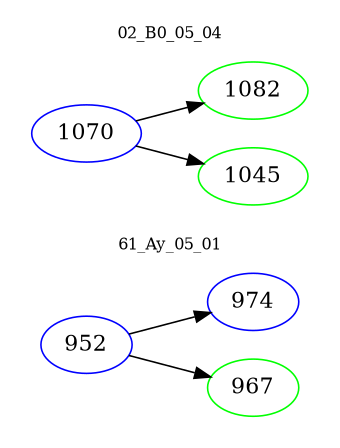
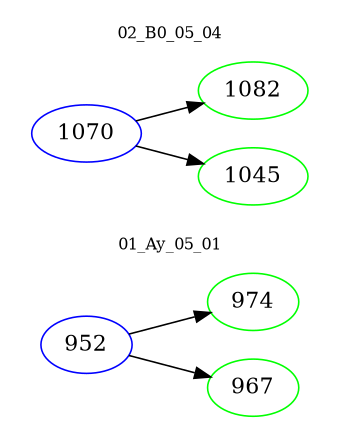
(170, 245) -> (170, 245)
(253, 302) -> (253, 302)
